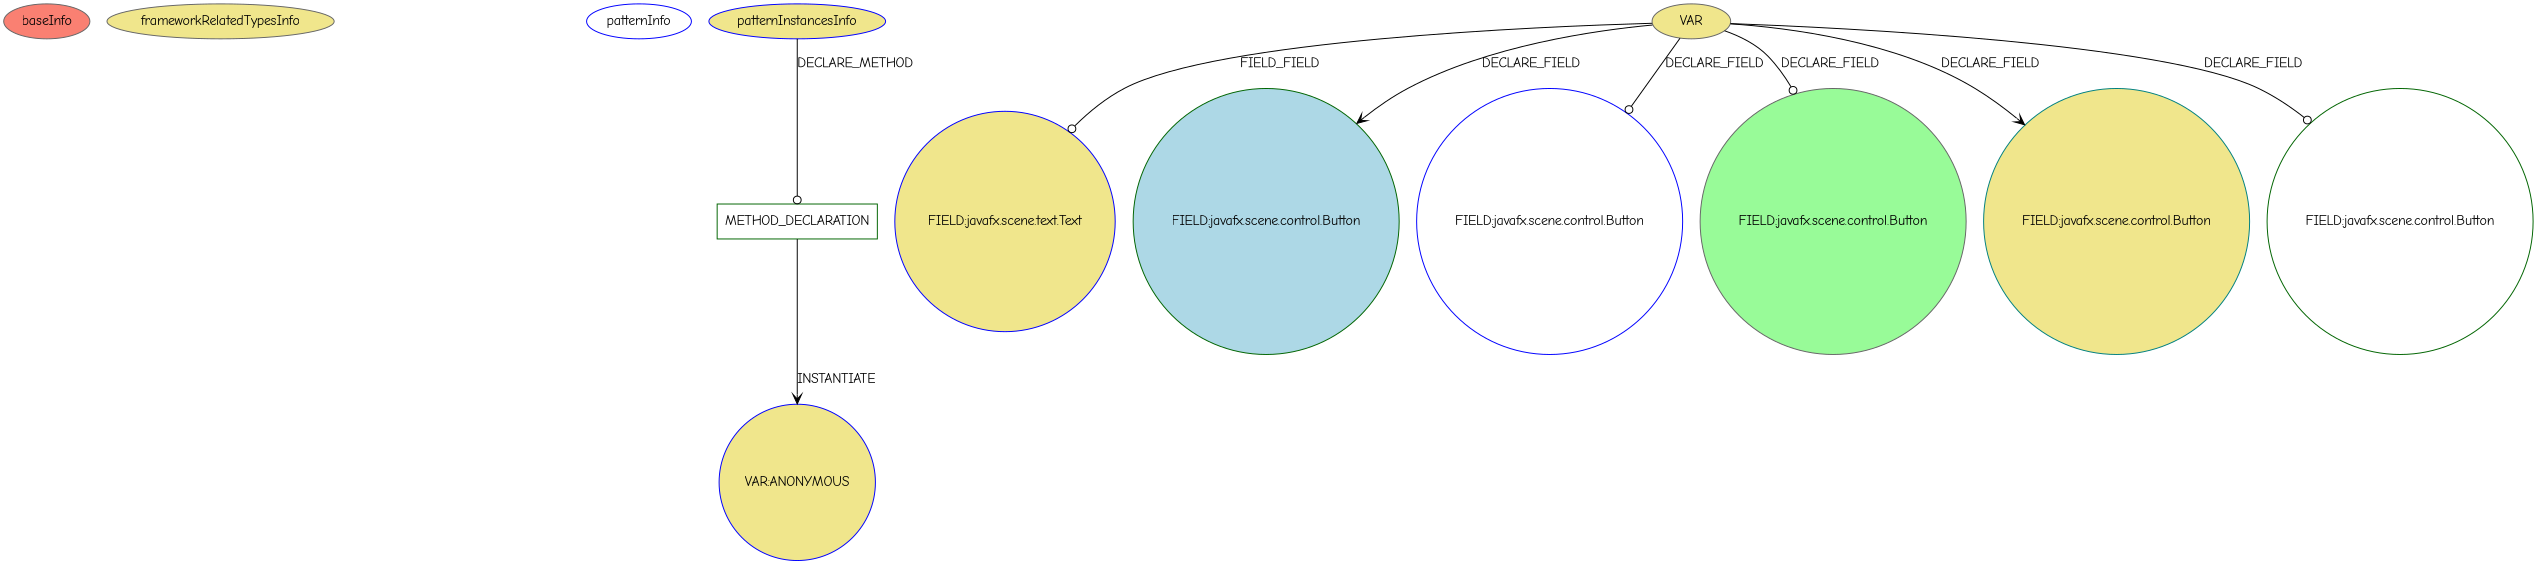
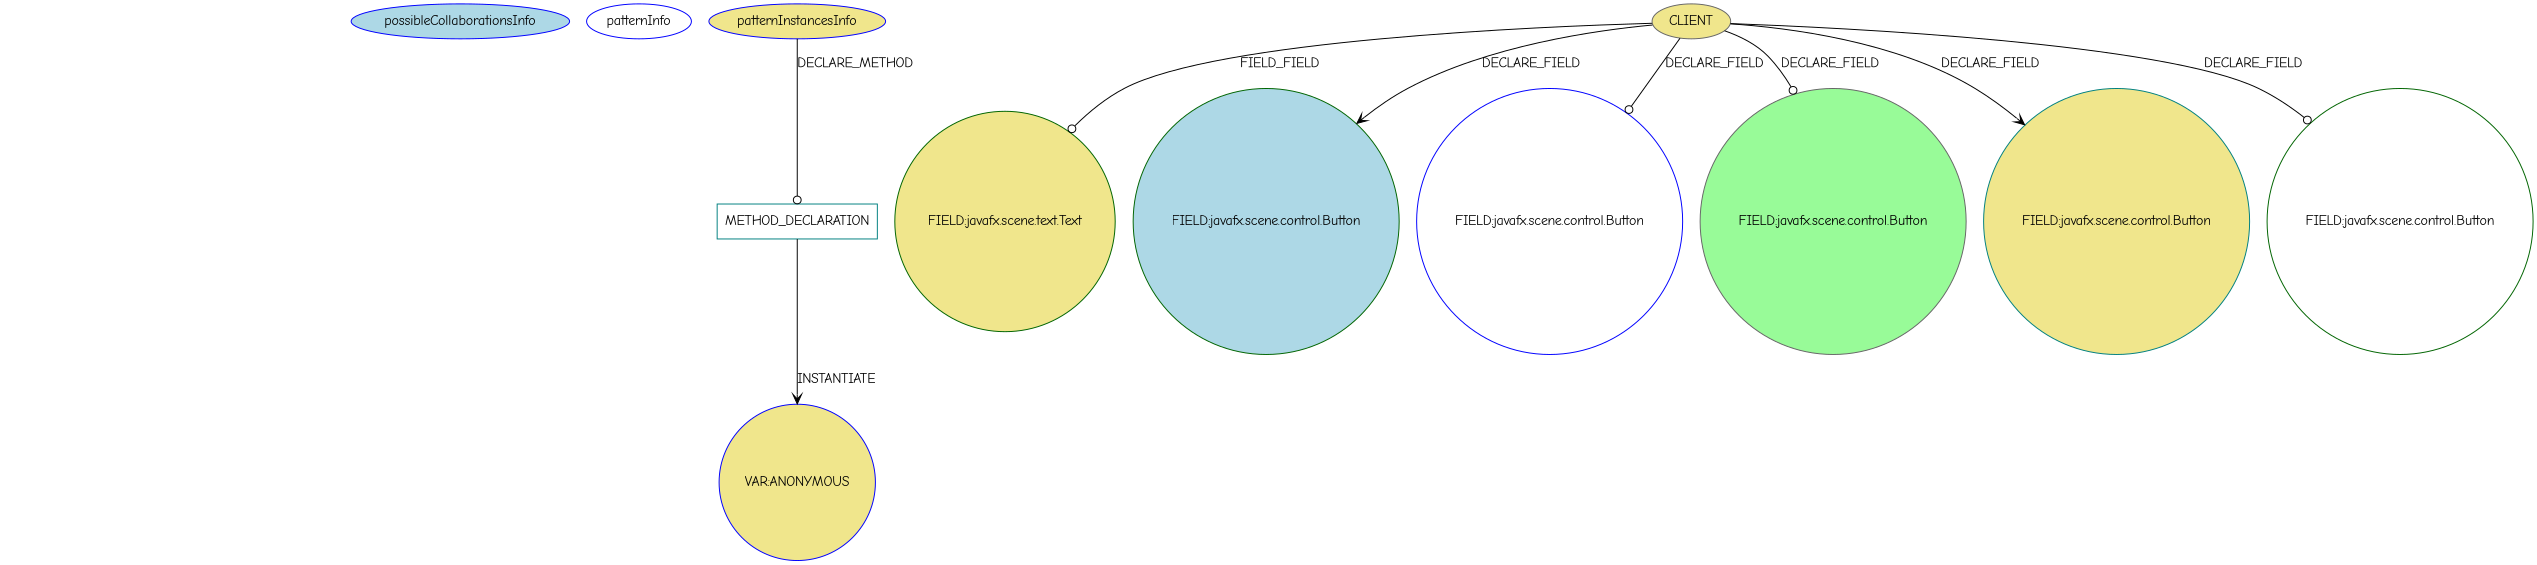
(47, 21) -> none
(221, 21) -> none
none -> (460, 21)
(1691, 21) -> (1691, 21)
(797, 221) -> (797, 221)
(1005, 221) -> (1005, 221)
